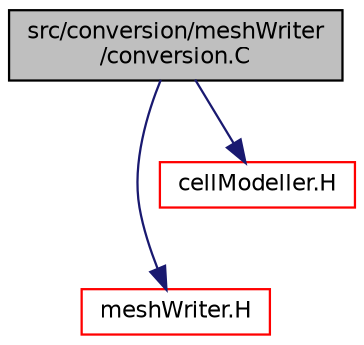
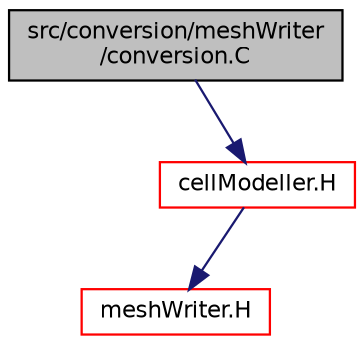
(138, 174) -> (223, 239)
